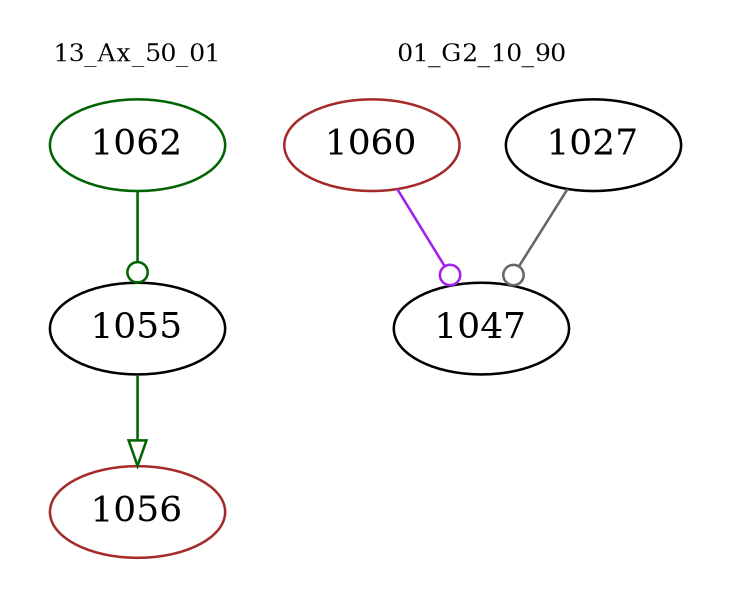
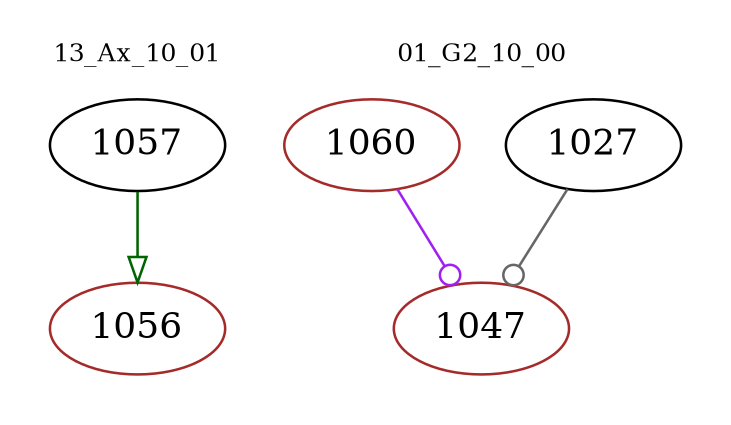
(138, 55) -> (138, 55)
(483, 55) -> (483, 55)
(138, 145) -> none
(138, 329) -> (138, 145)
(481, 329) -> (481, 329)
